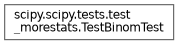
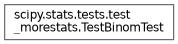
(89, 22) -> (89, 22)
